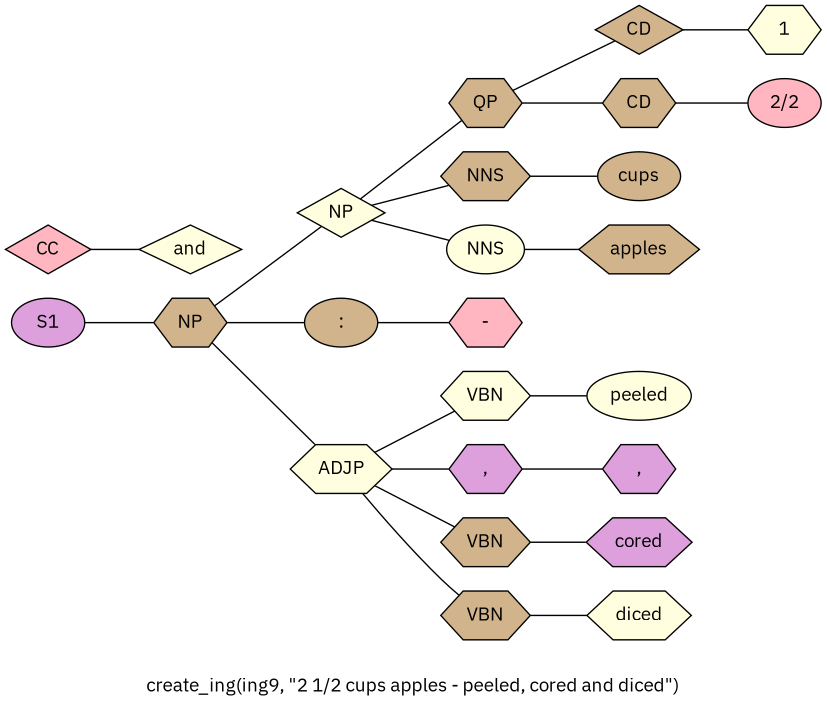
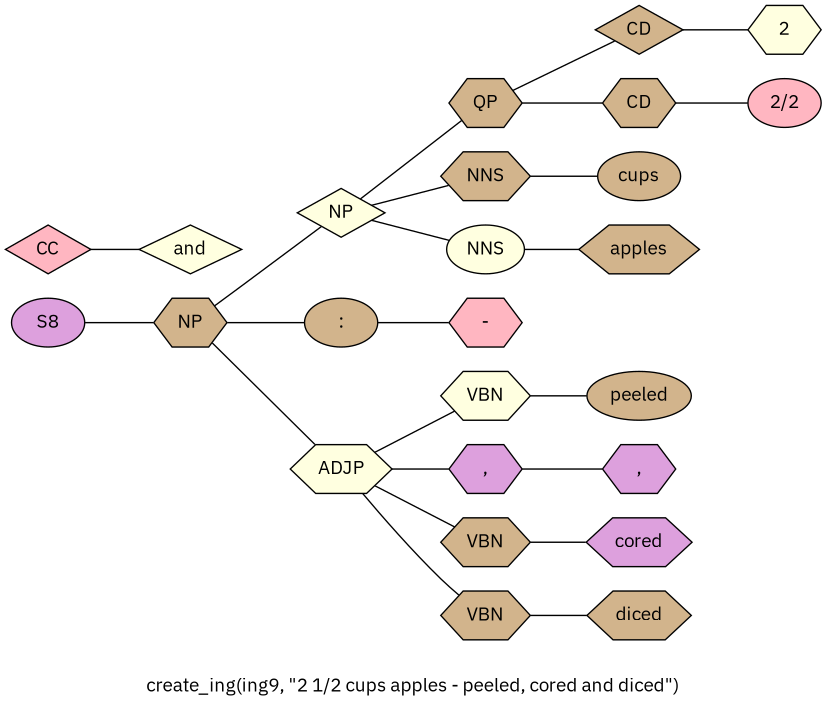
(785, 30) -> (785, 30)
(48, 323) -> (48, 323)
(639, 396) -> (639, 396)
(639, 615) -> (639, 615)
